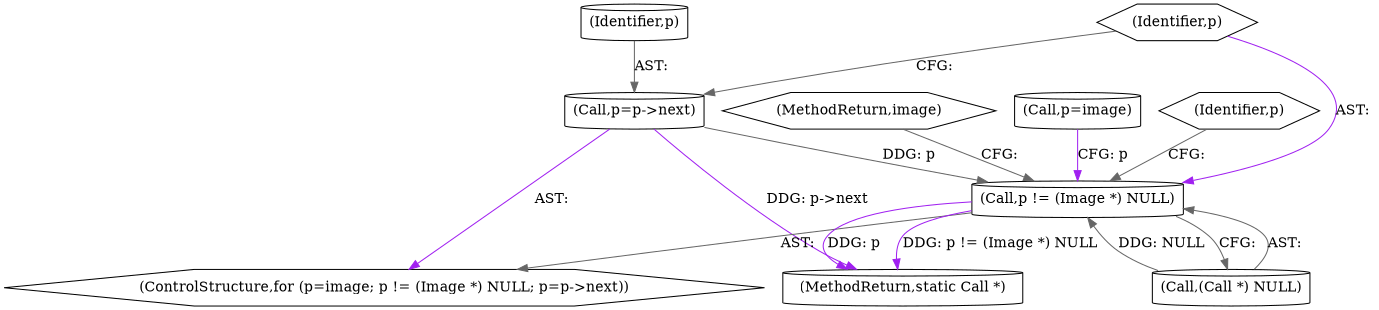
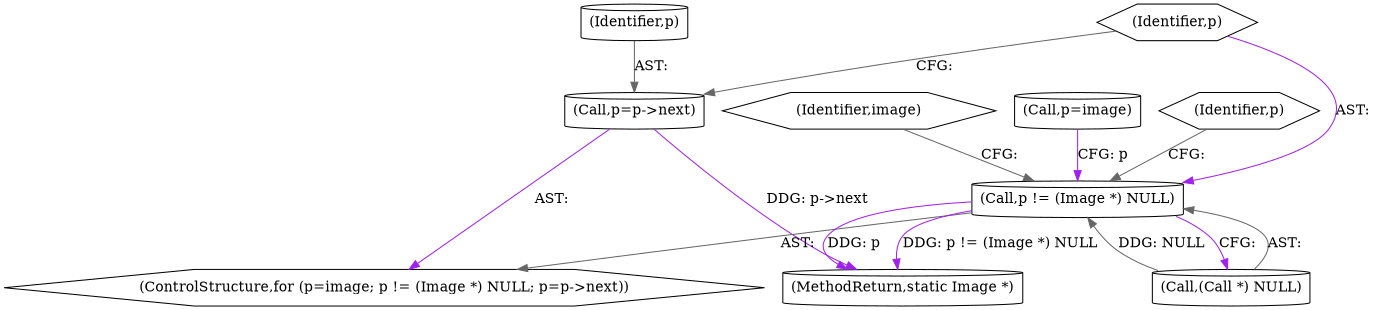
(859, 111) -> (859, 111)
(841, 154) -> none
(1205, 233) -> (1205, 233)
(903, 288) -> (903, 288)
